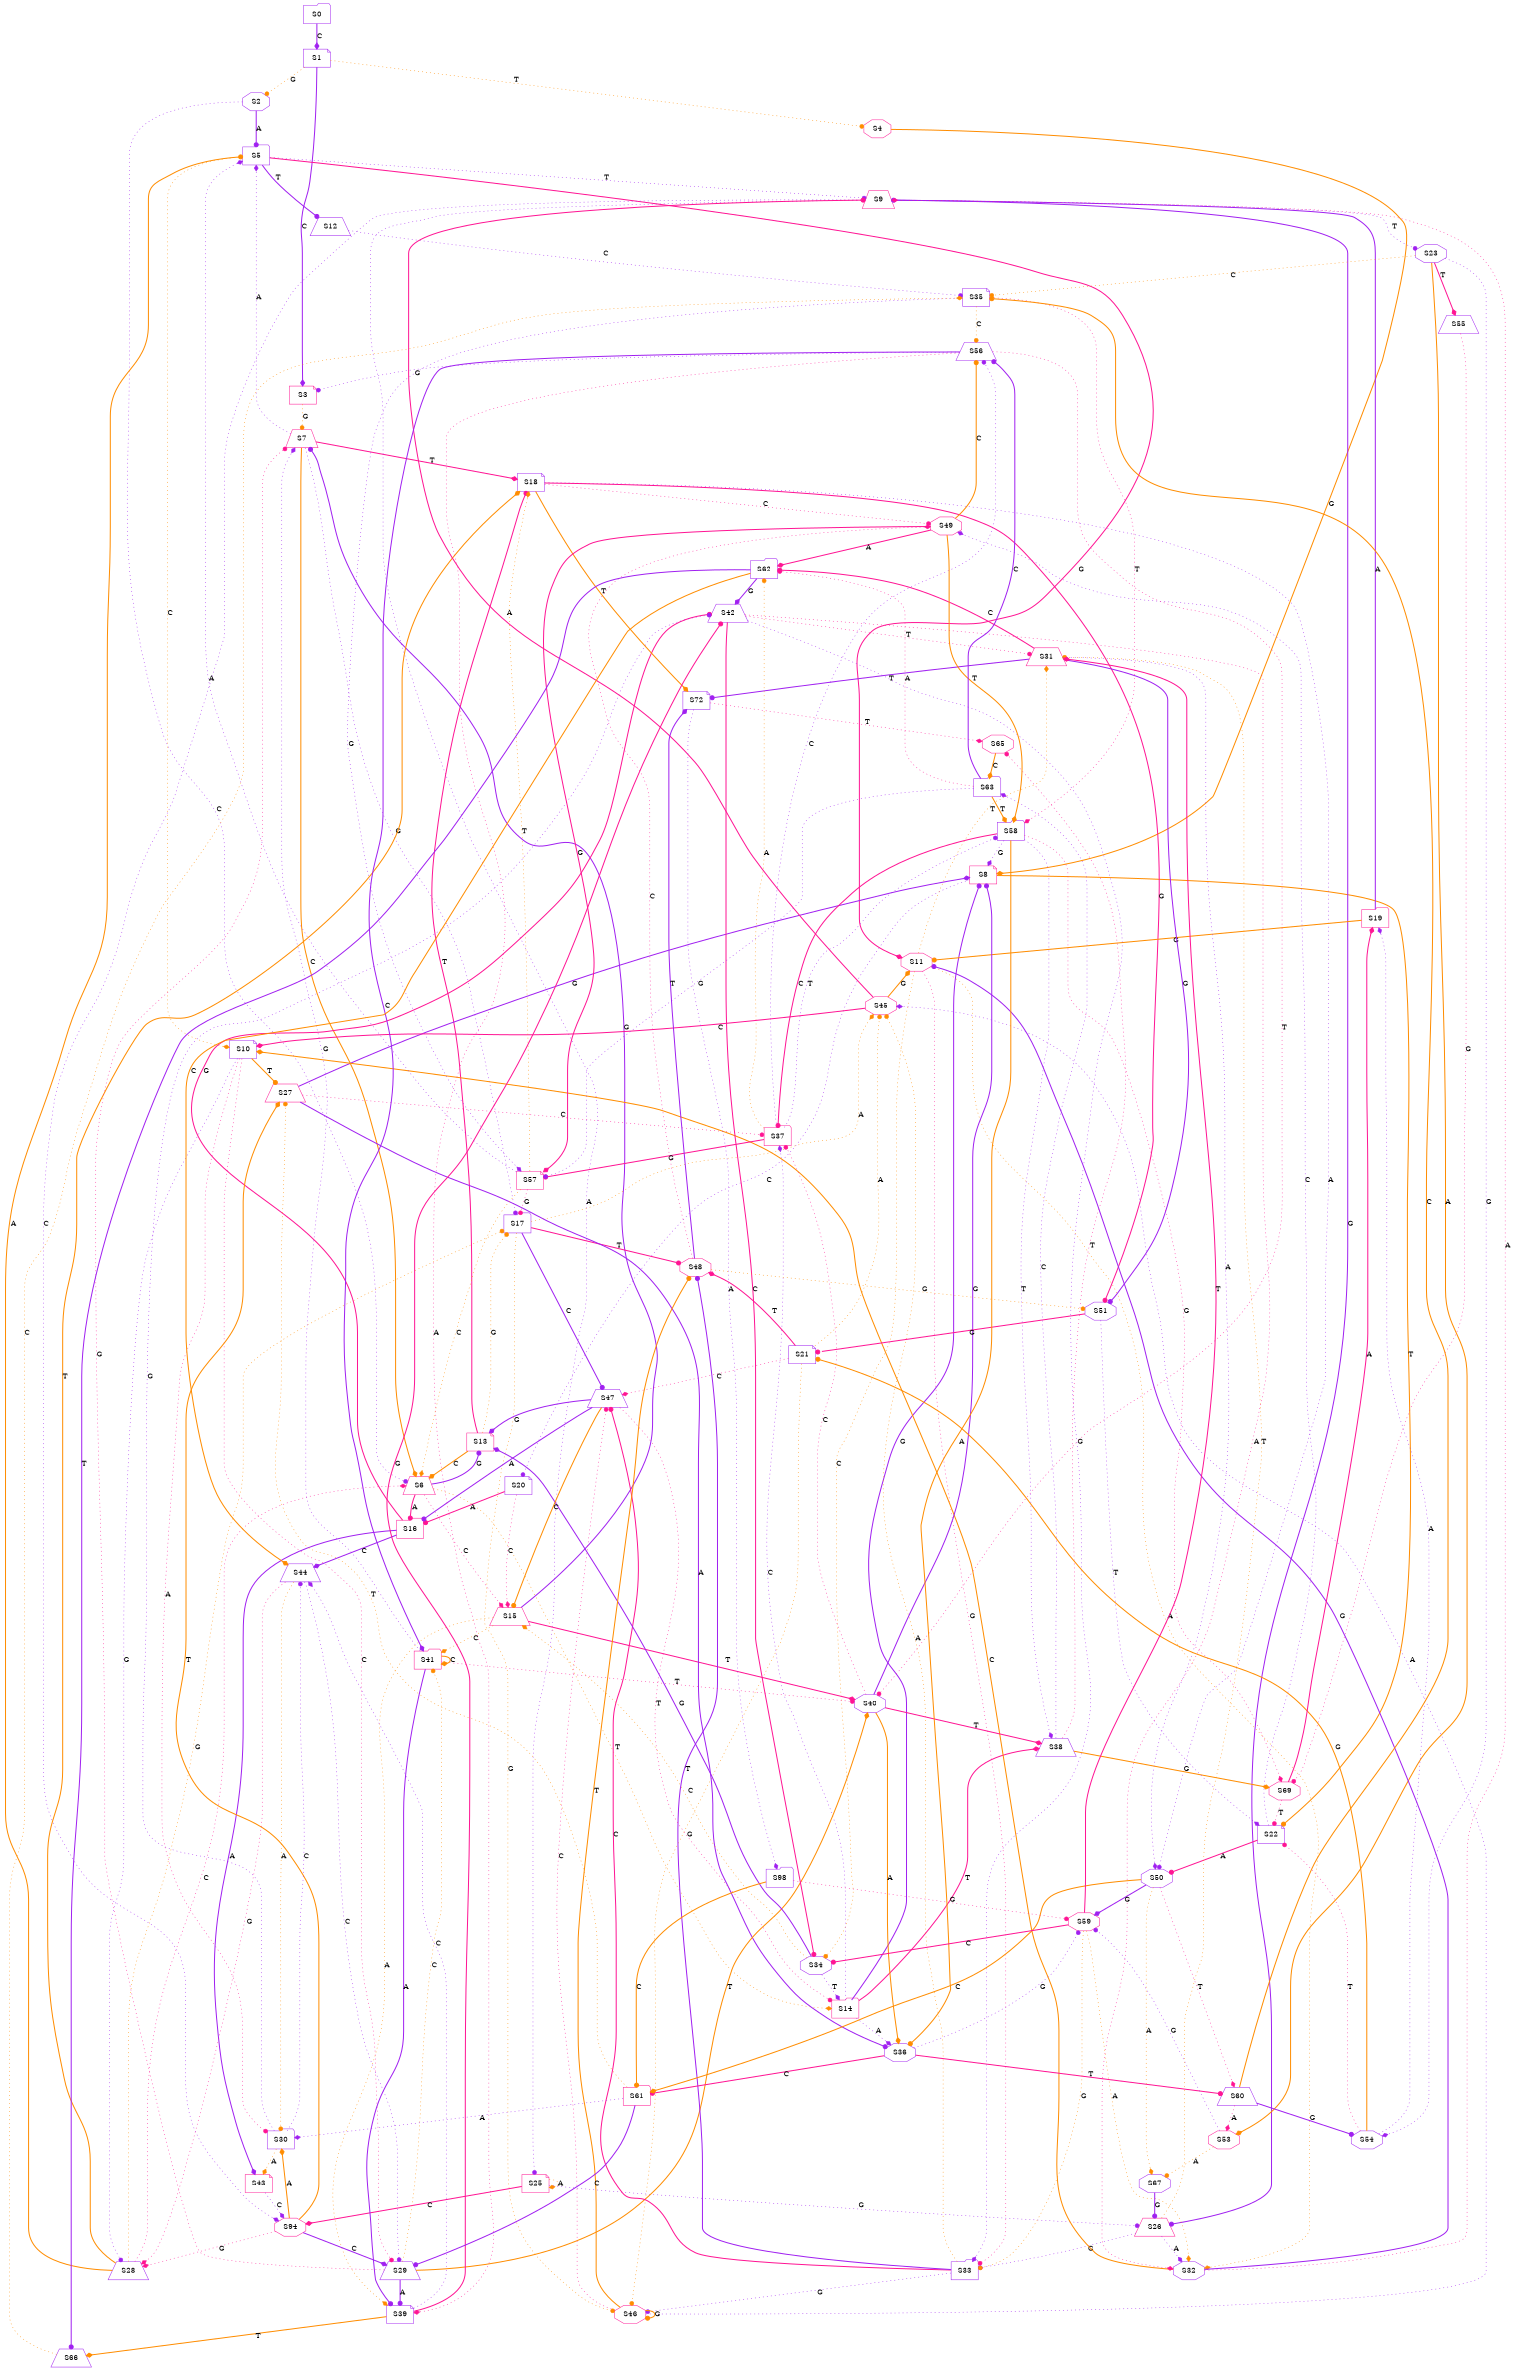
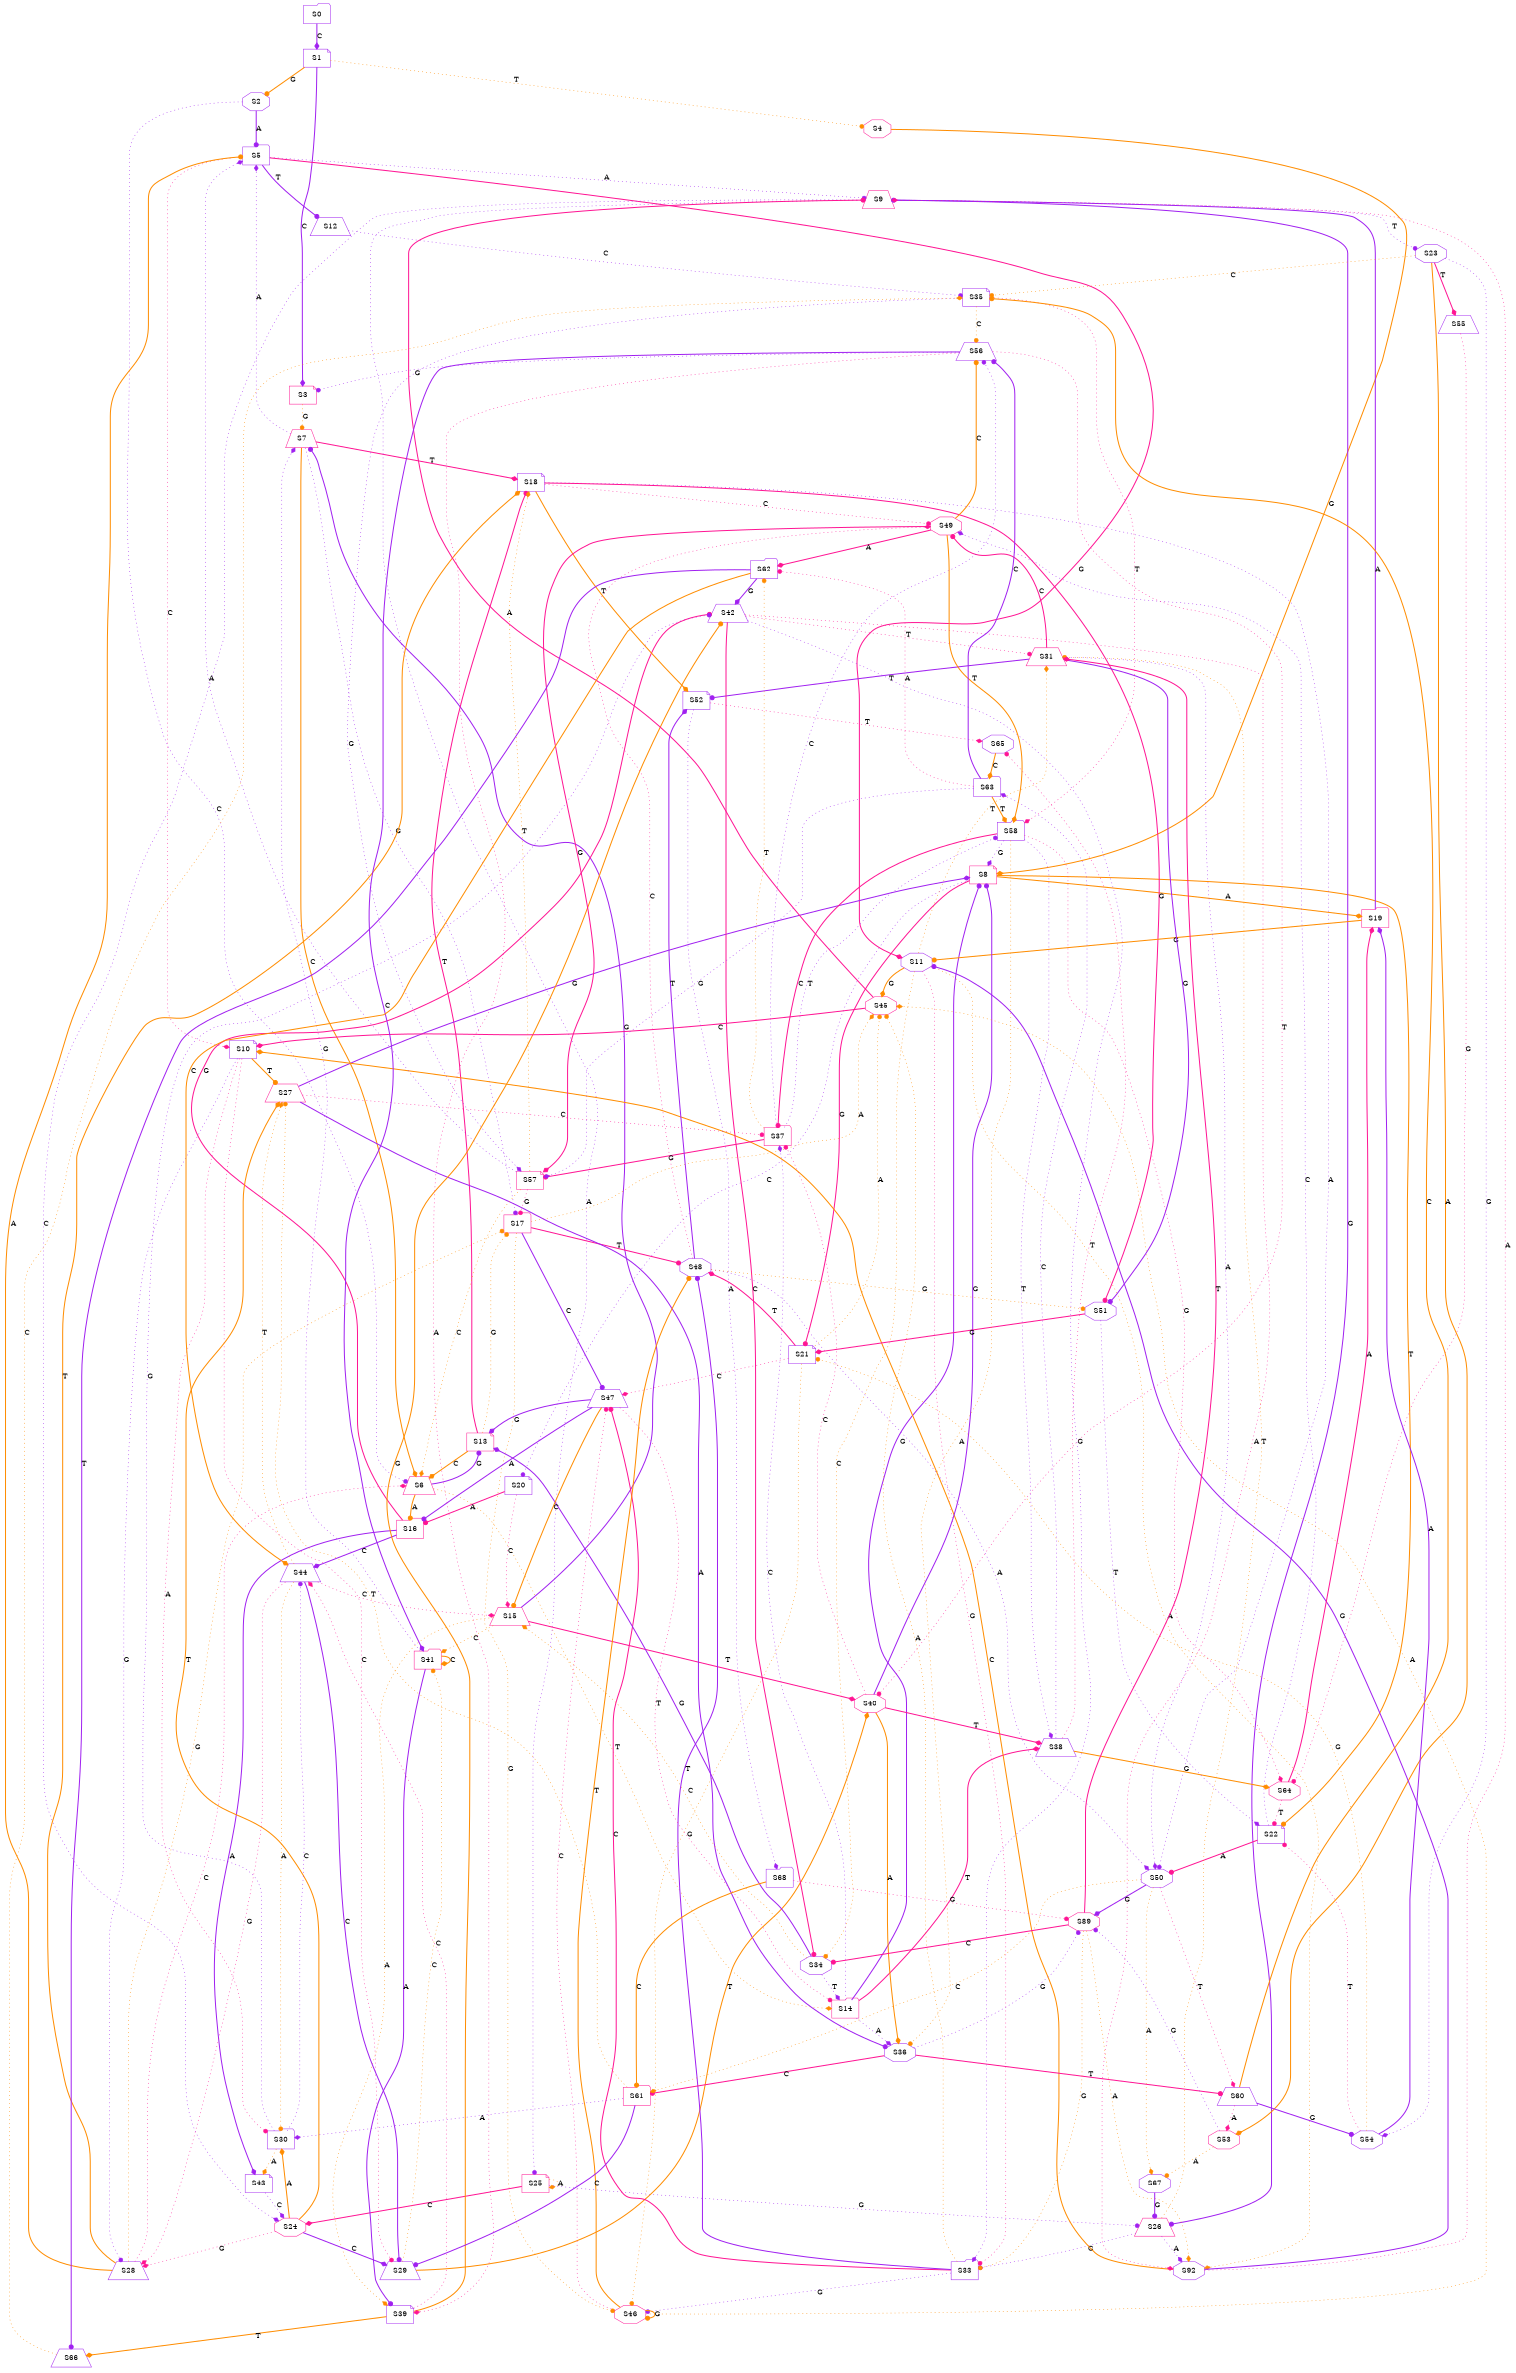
(287, 80) -> (287, 80)
(607, 178) -> (607, 178)
(921, 591) -> (1026, 569)
(167, 593) -> (167, 593)
(696, 700) -> (696, 700)
(998, 744) -> (998, 744)
(767, 853) -> (767, 853)
none -> (1176, 895)
(745, 946) -> (745, 946)
(917, 962) -> (917, 962)
(897, 986) -> (891, 977)
none -> (839, 1088)
(517, 1224) -> (517, 1224)
(695, 1268) -> (695, 1268)
(960, 1332) -> (960, 1332)
none -> (262, 1338)
(98, 1419) -> none
(951, 1446) -> (951, 1446)
(397, 1456) -> (397, 1456)
(412, 1505) -> (412, 1505)
none -> (977, 1537)
(1428, 1538) -> (1428, 1538)
(460, 1550) -> (397, 1606)
(1230, 1665) -> (1230, 1665)
(646, 1682) -> none
(870, 1704) -> (870, 1704)
(1285, 1791) -> (1285, 1791)
(780, 1878) -> (780, 1878)
(345, 1922) -> (345, 1922)
(1084, 1922) -> (1084, 1922)
(1486, 1928) -> (1486, 1928)
(442, 1960) -> (442, 1960)
(912, 1999) -> (912, 1999)
(259, 2184) -> (259, 2184)
(290, 2227) -> (290, 2227)
(1189, 2271) -> (1189, 2271)
(400, 2291) -> none
